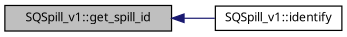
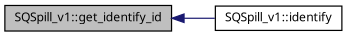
(88, 18) -> (88, 18)
